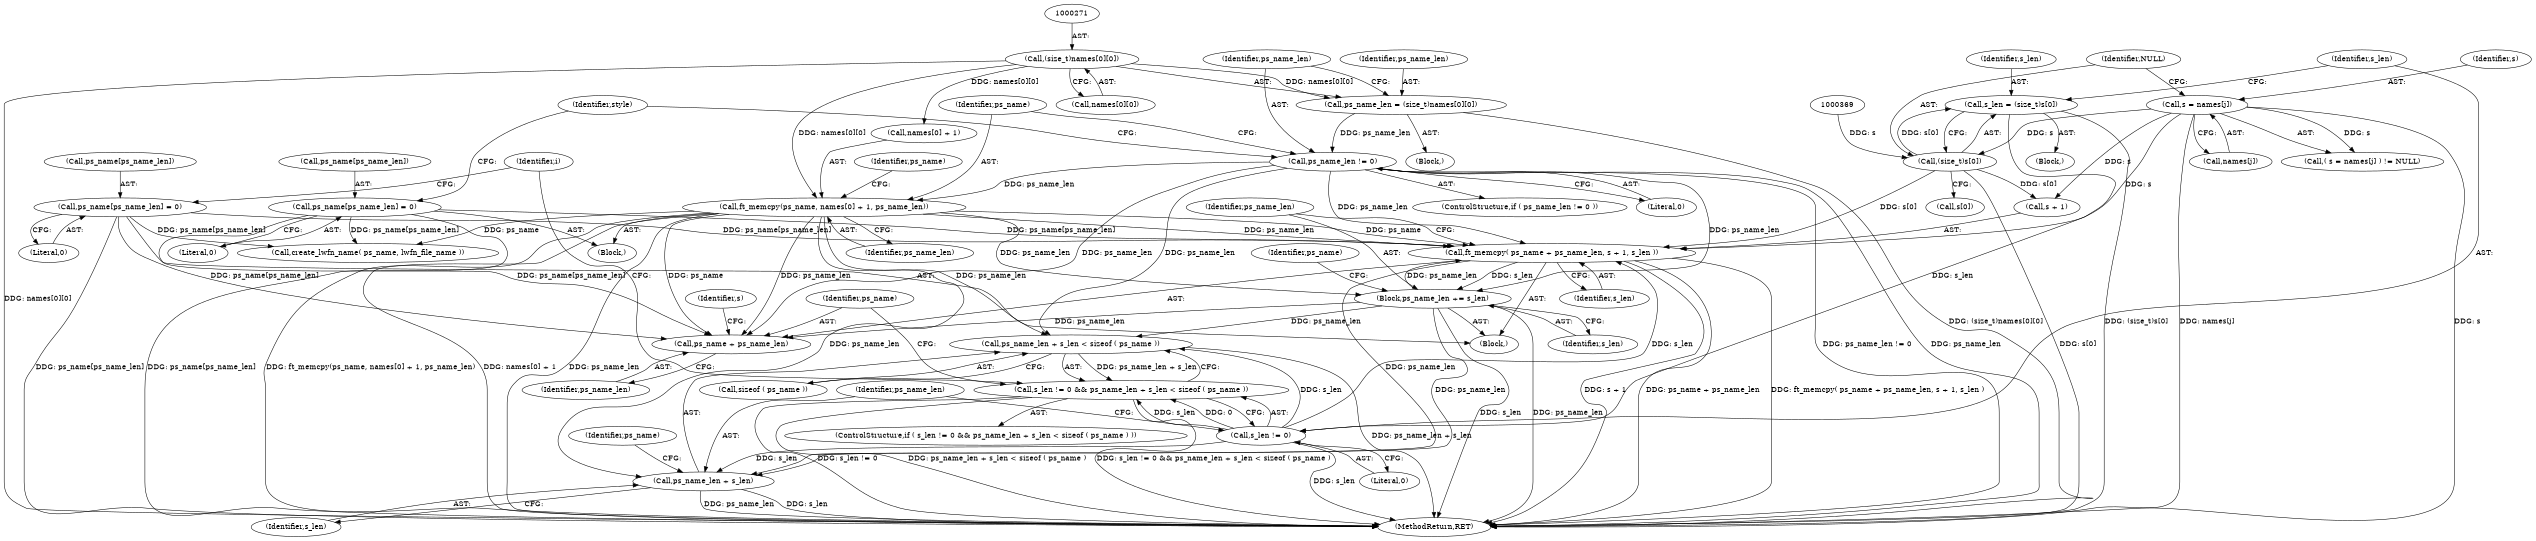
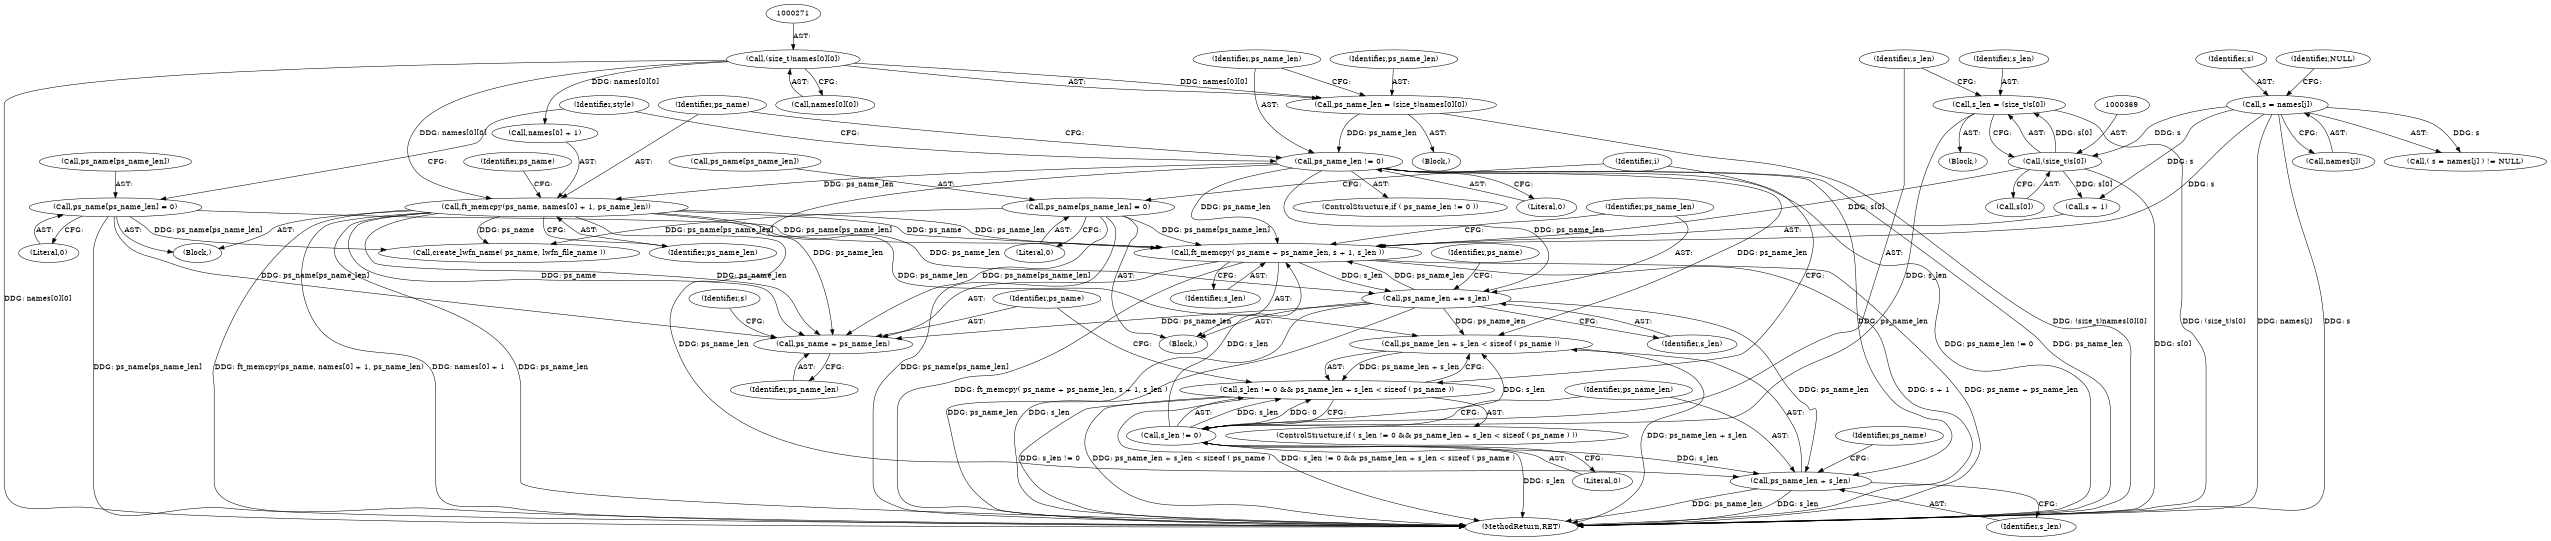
(1968, 84) -> (2038, 188)
(1863, 133) -> (2120, 133)
(1433, 299) -> (1436, 299)
(763, 390) -> none
(1433, 429) -> (1823, 193)
